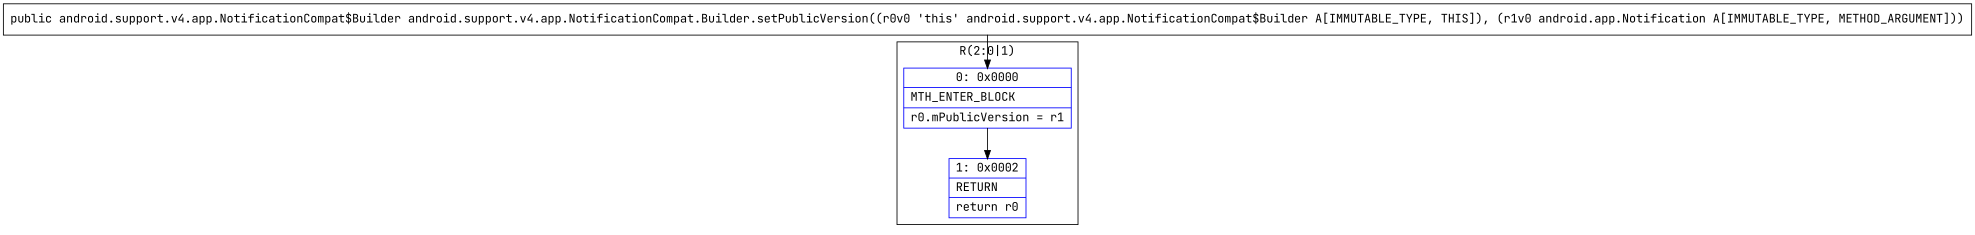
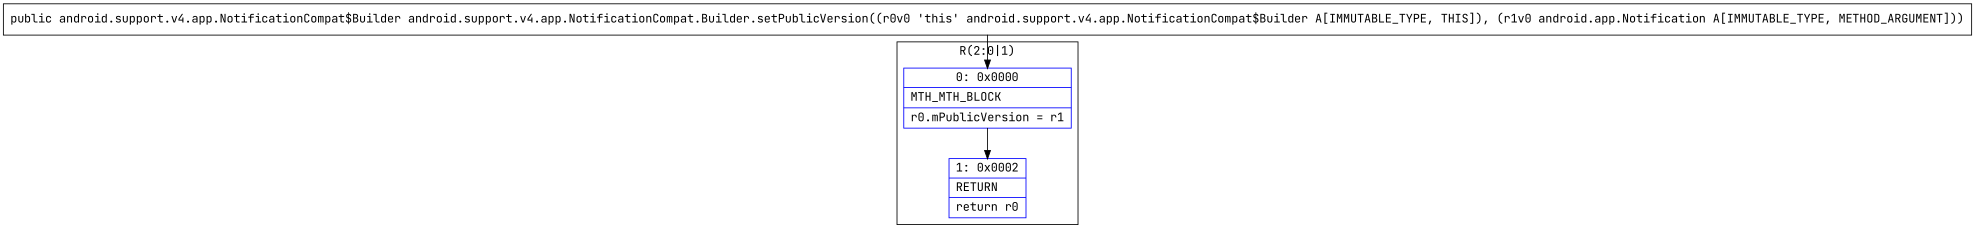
(963, 97) -> (956, 97)
